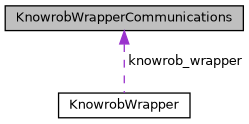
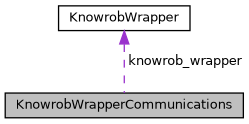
(124, 69) -> (124, 69)
